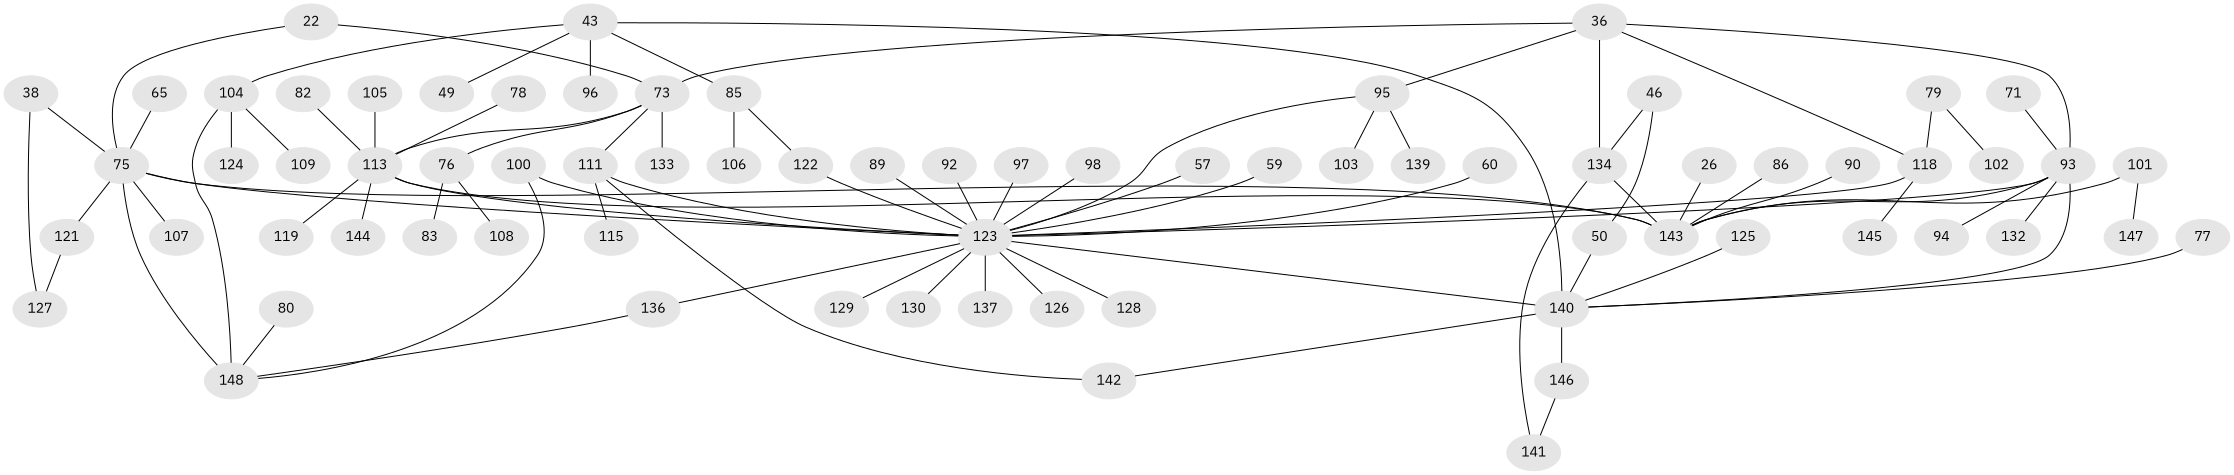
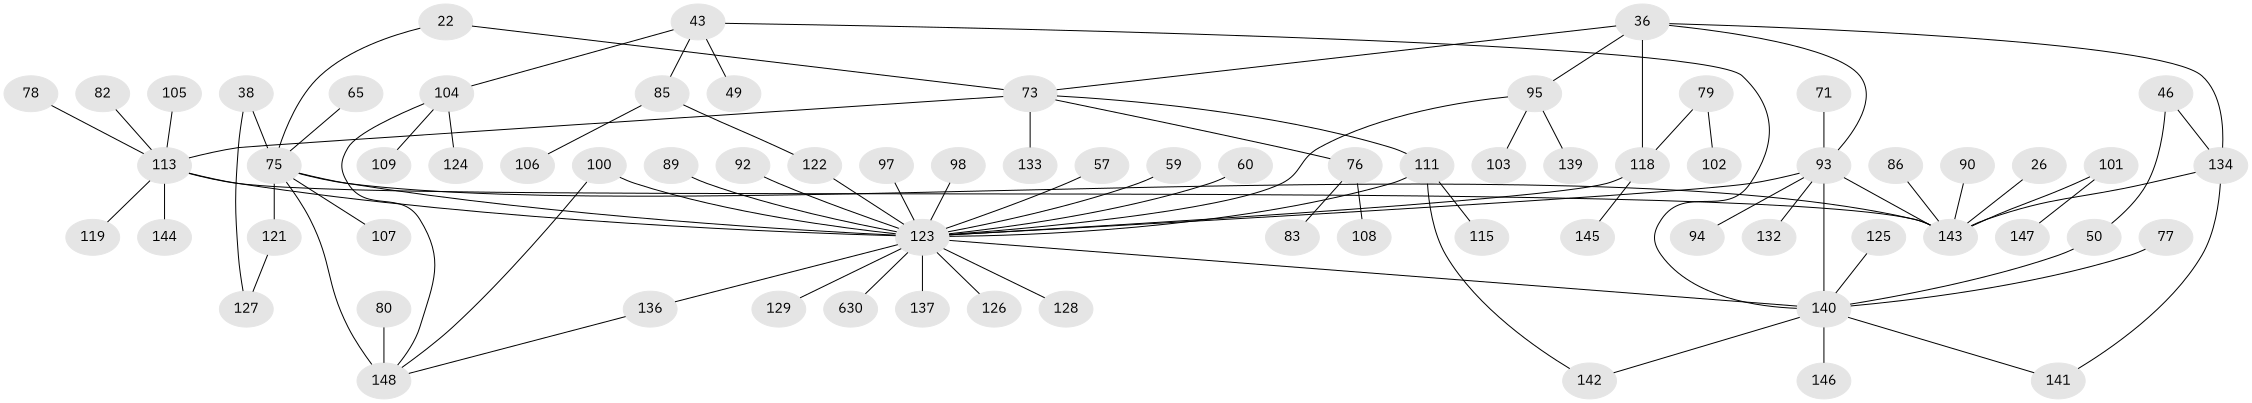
(590, 94) -> none
(913, 309) -> (851, 309)
(1548, 417) -> (1941, 345)
